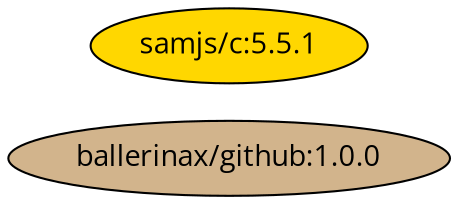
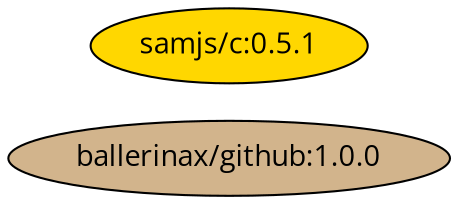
(229, 46) -> (229, 46)
